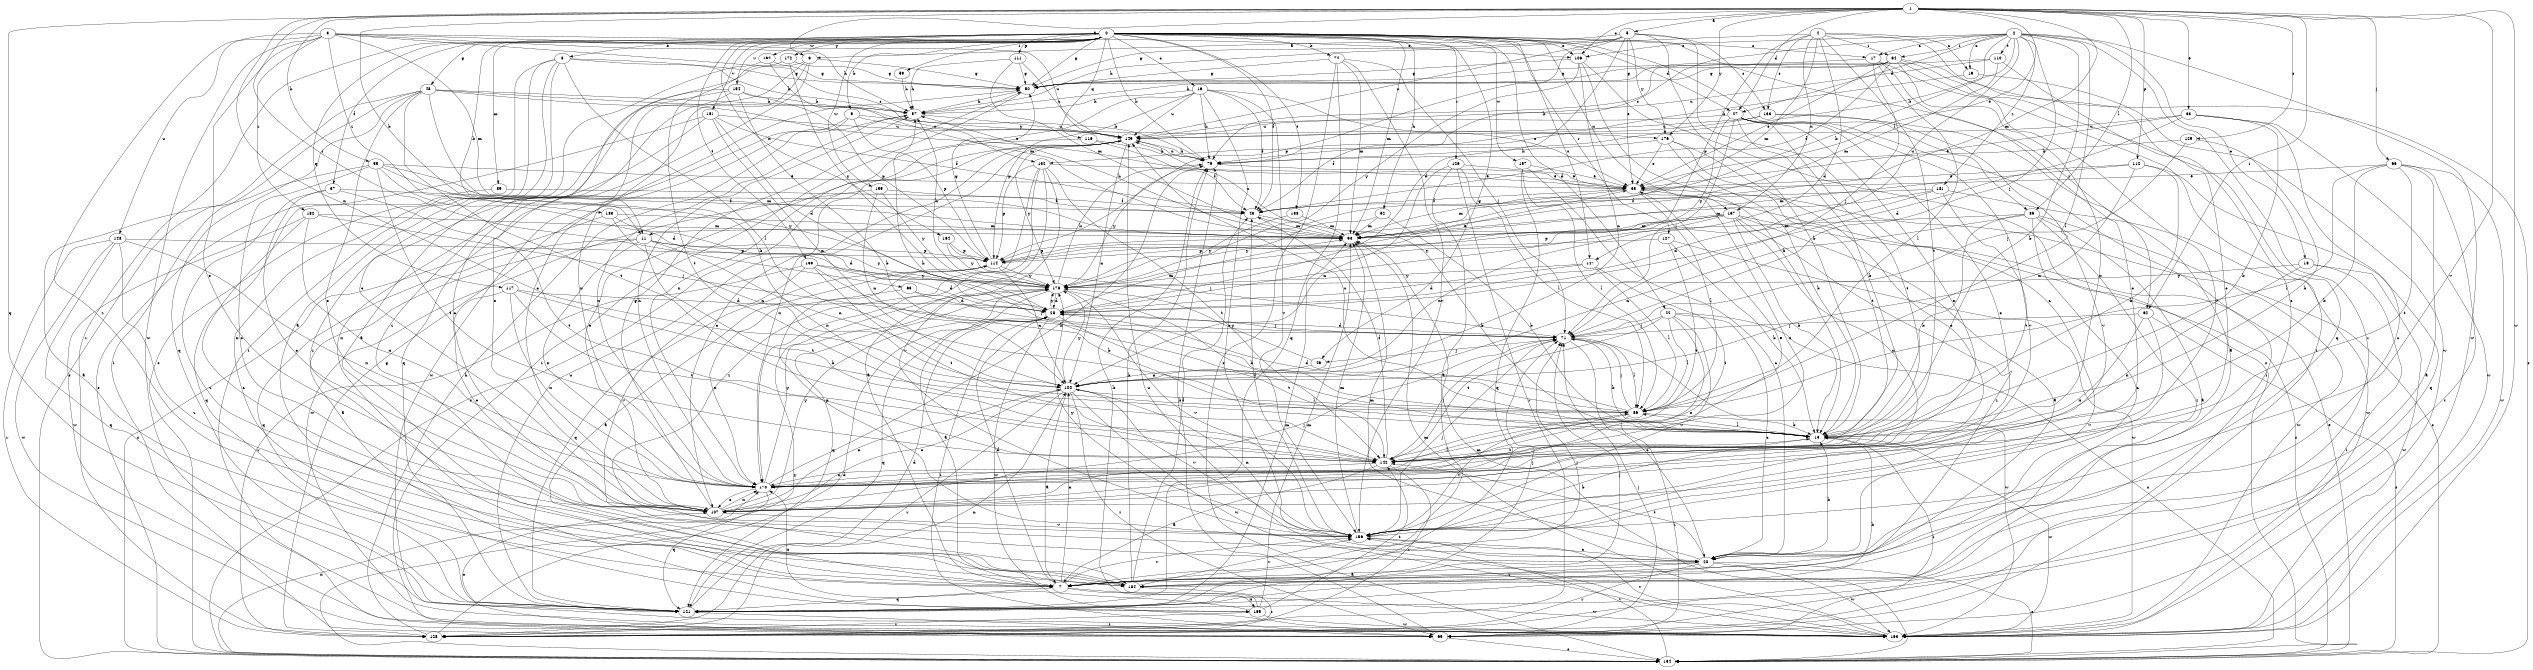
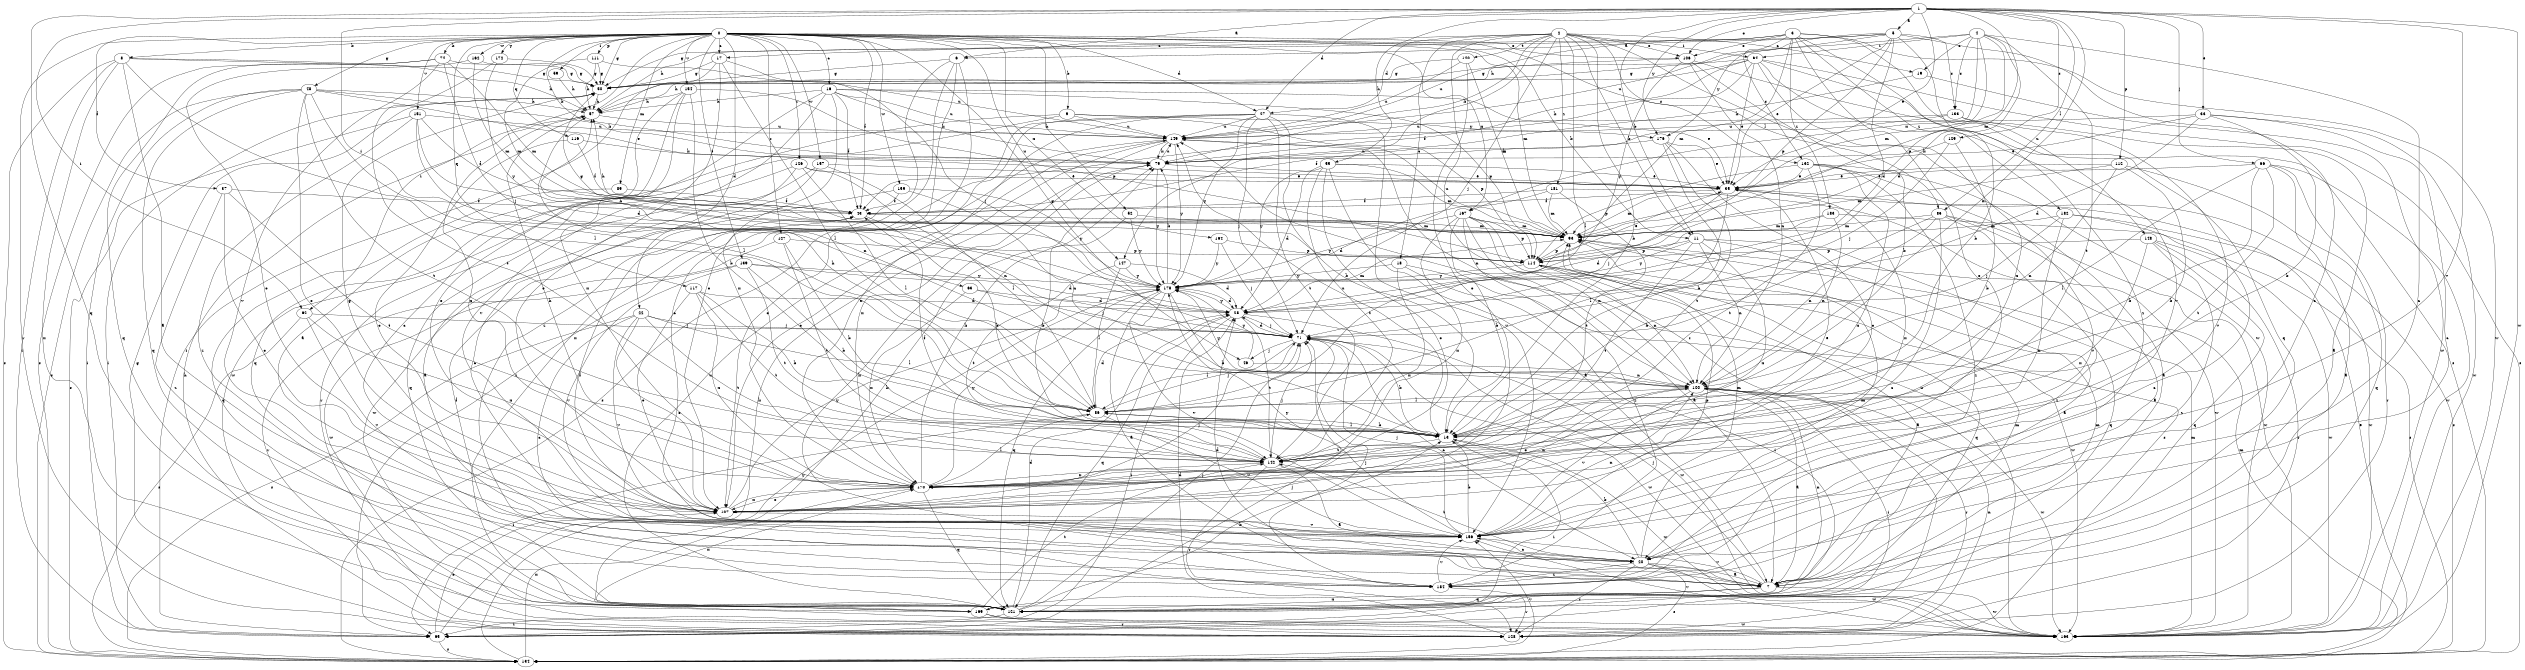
(1998, 58) -> (1466, 58)
(1295, 214) -> none
(761, 251) -> (744, 251)
none -> (1527, 290)
